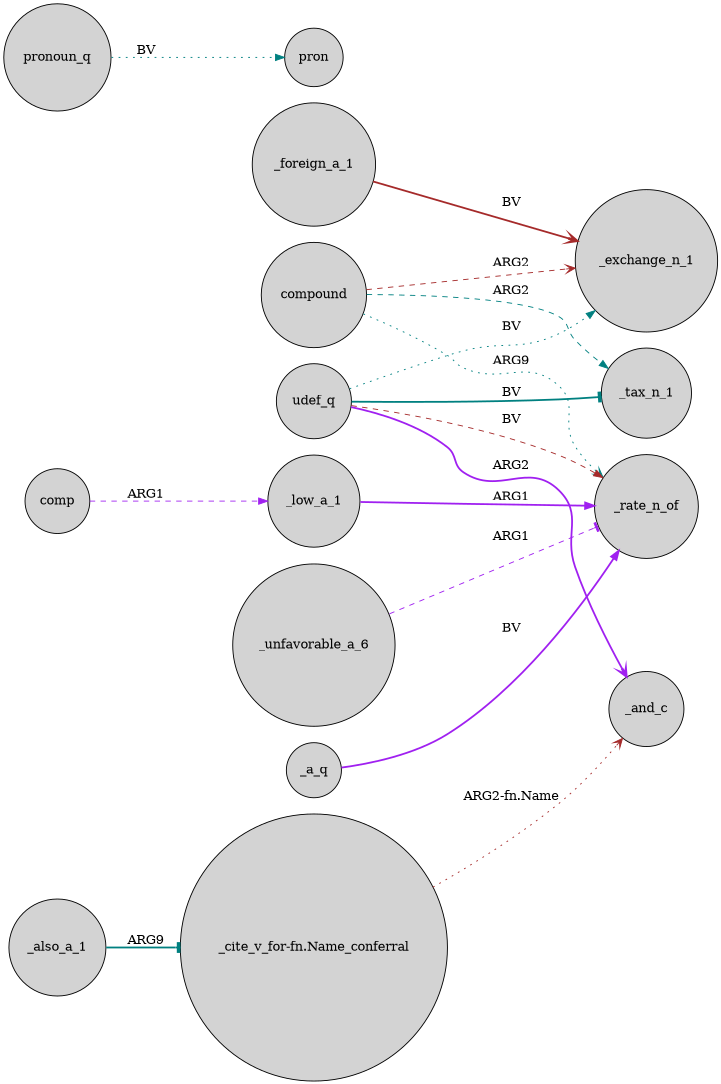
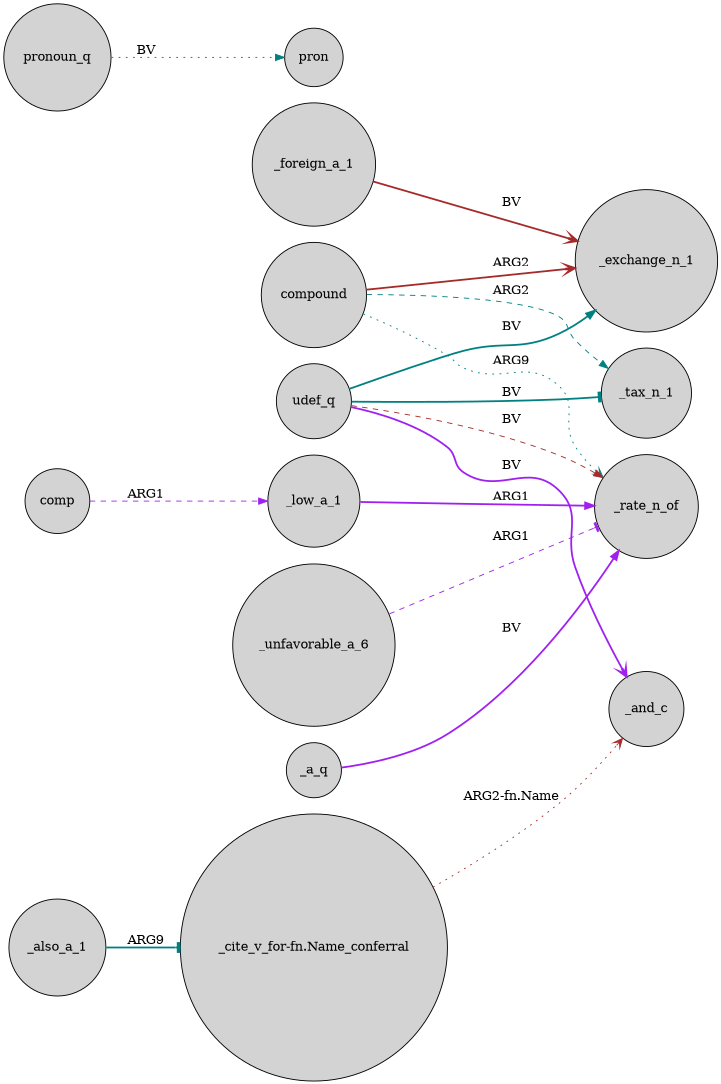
(466, 279) -> (466, 279)
(469, 350) -> (469, 350)
(511, 466) -> (511, 466)
